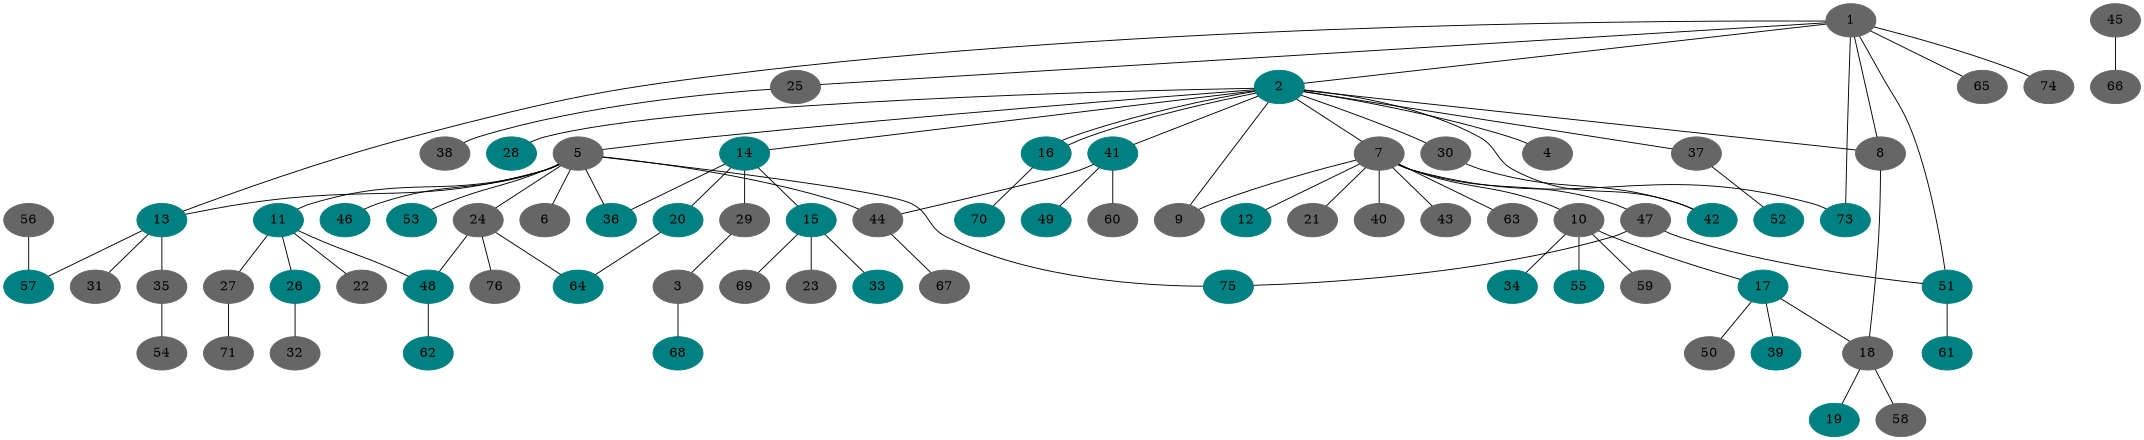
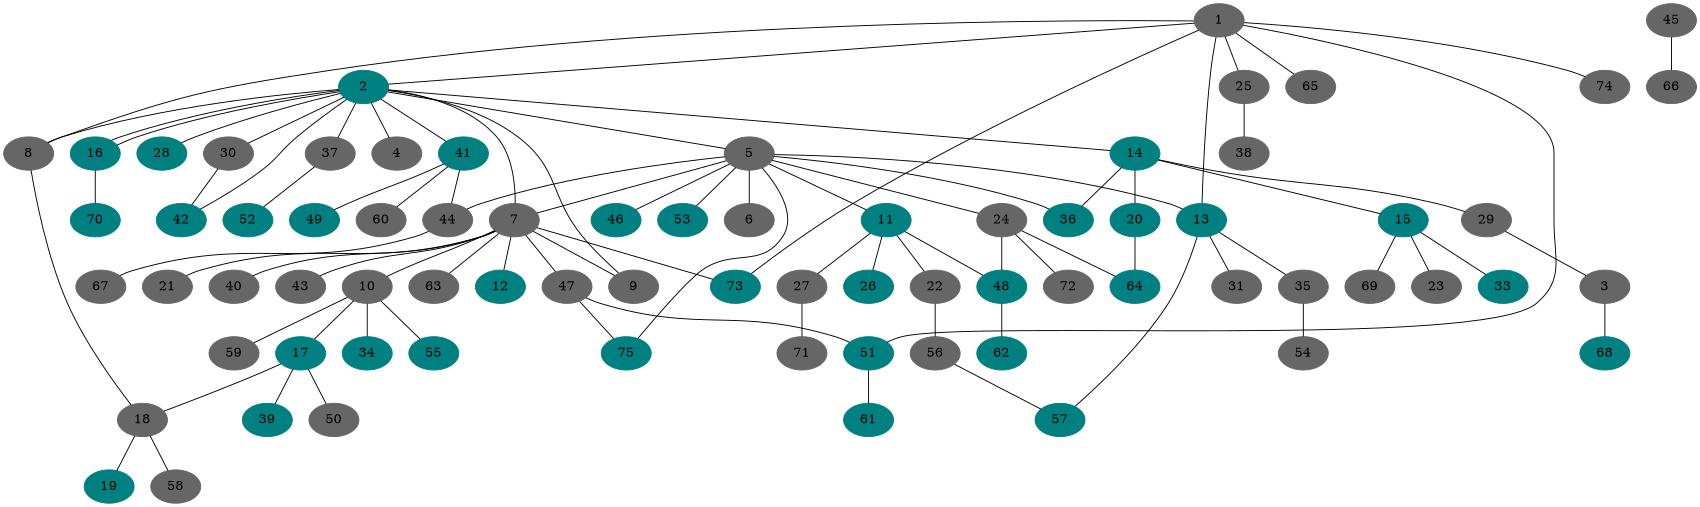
none -> (632, 187)
(495, 287) -> (1068, 287)
none -> (935, 320)
(295, 353) -> none
